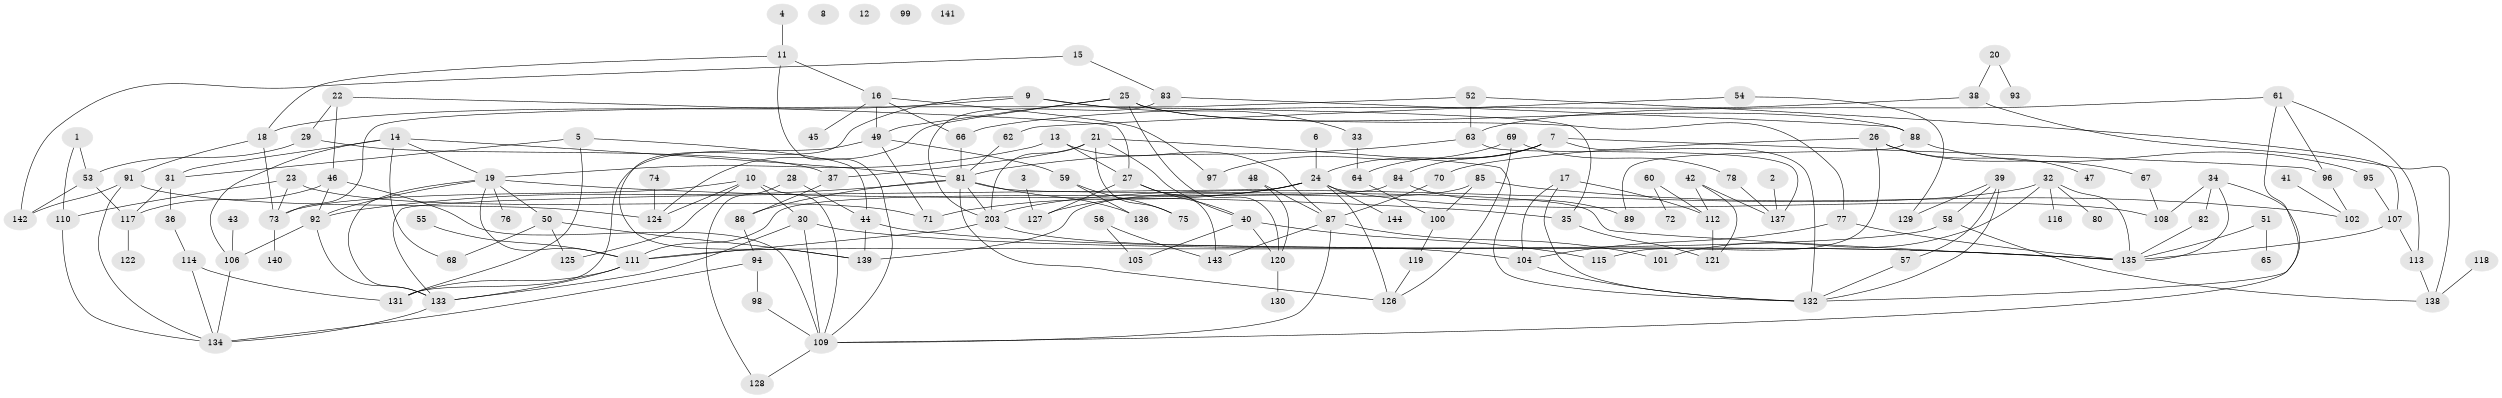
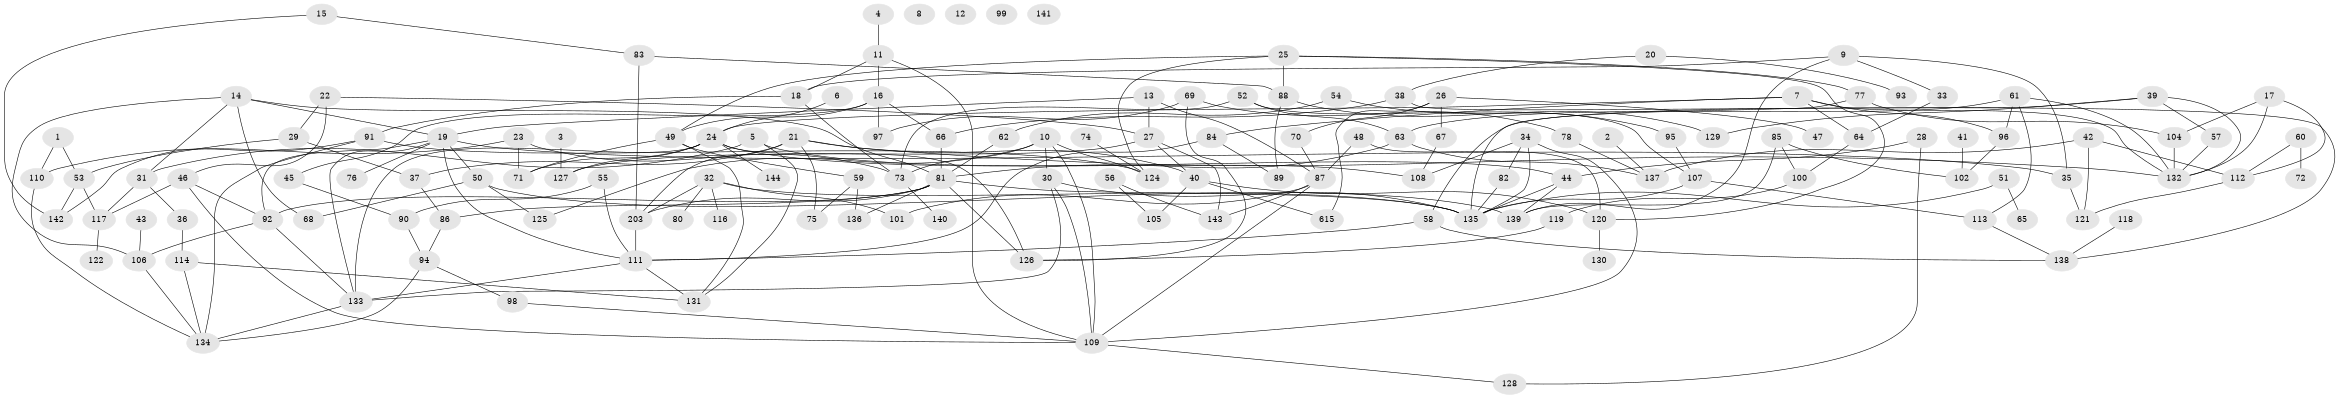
none -> (404, 220)
(1256, 246) -> none
(1599, 261) -> (1327, 220)
